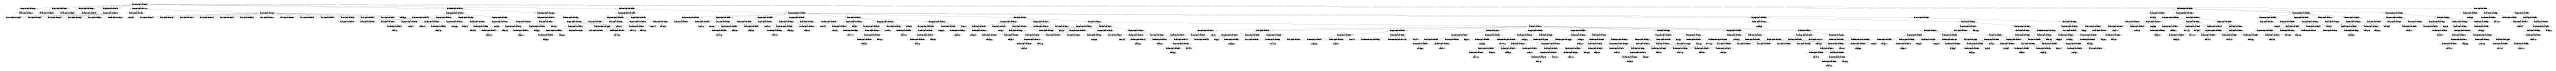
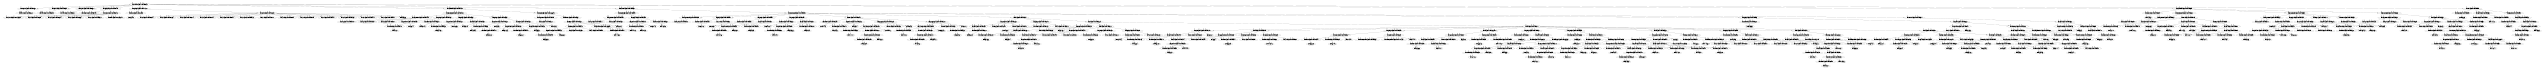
(2309, 31) -> (2304, 31)
